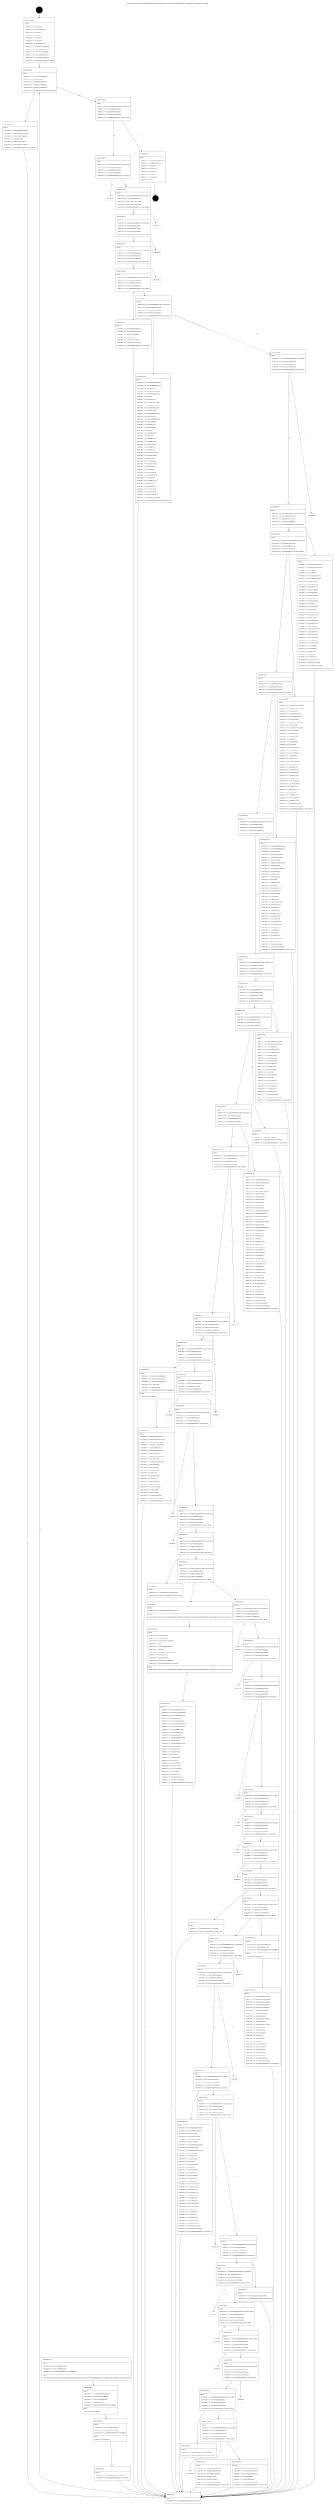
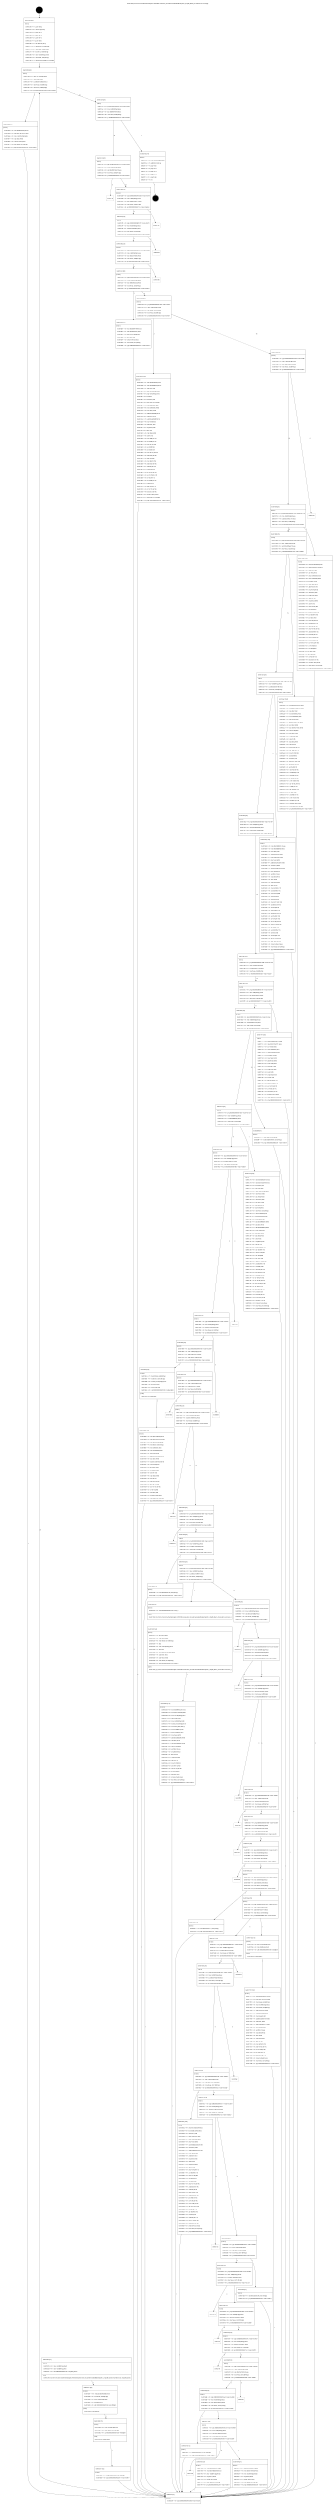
(211, 1403) -> (193, 1399)
